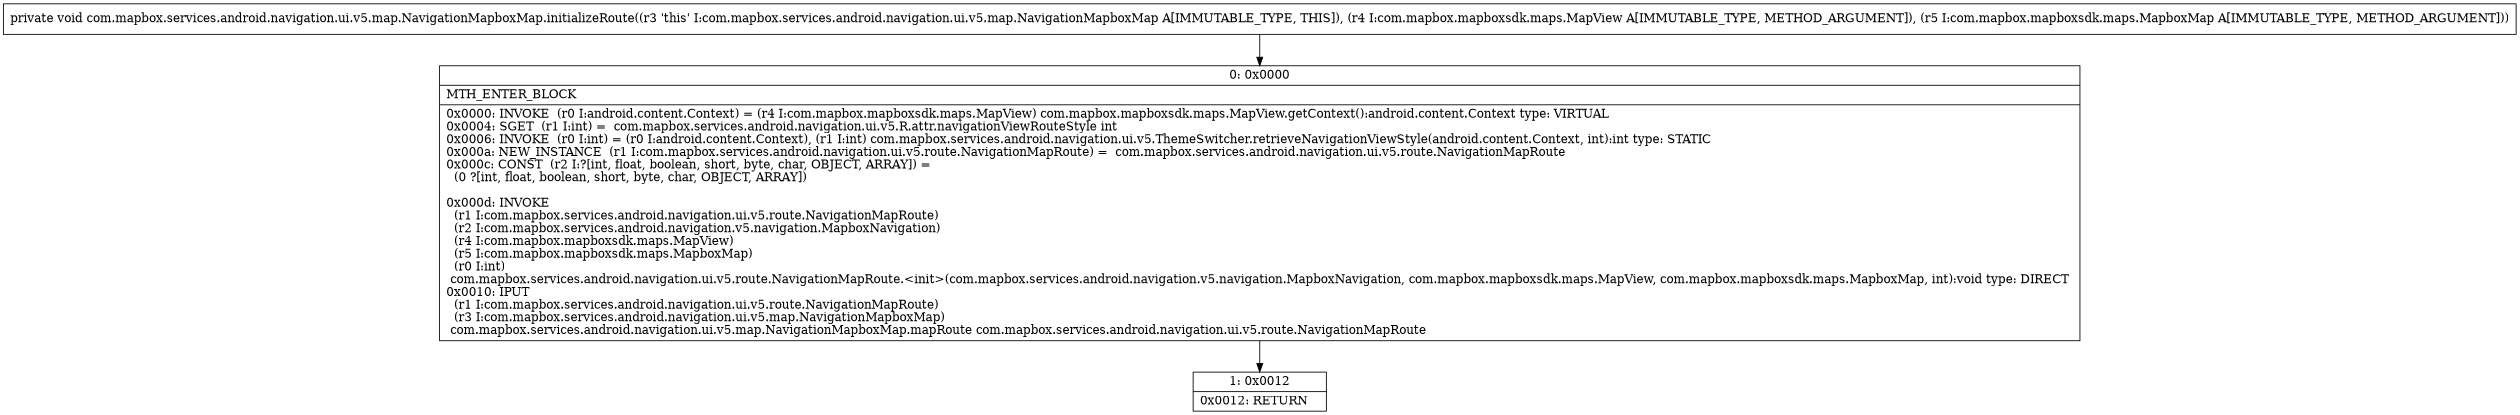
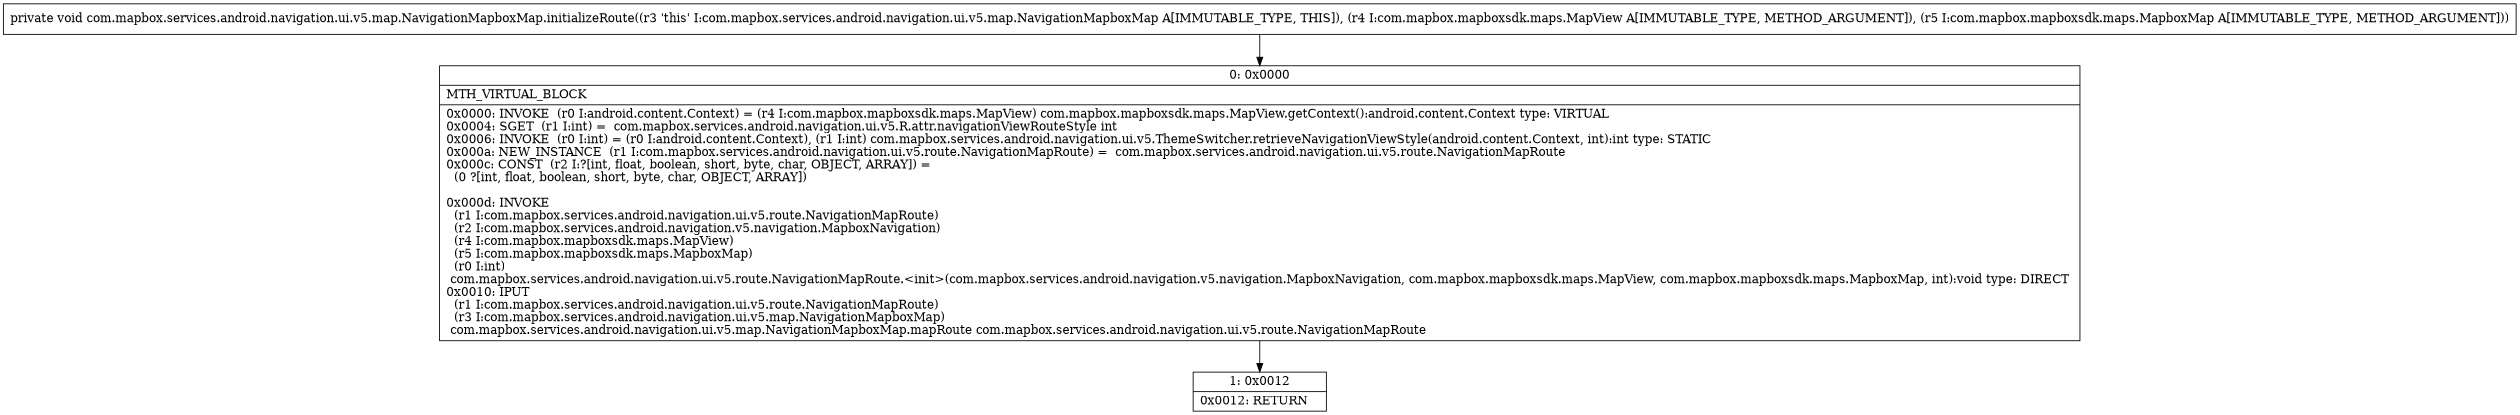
(512, 95) -> (517, 95)
